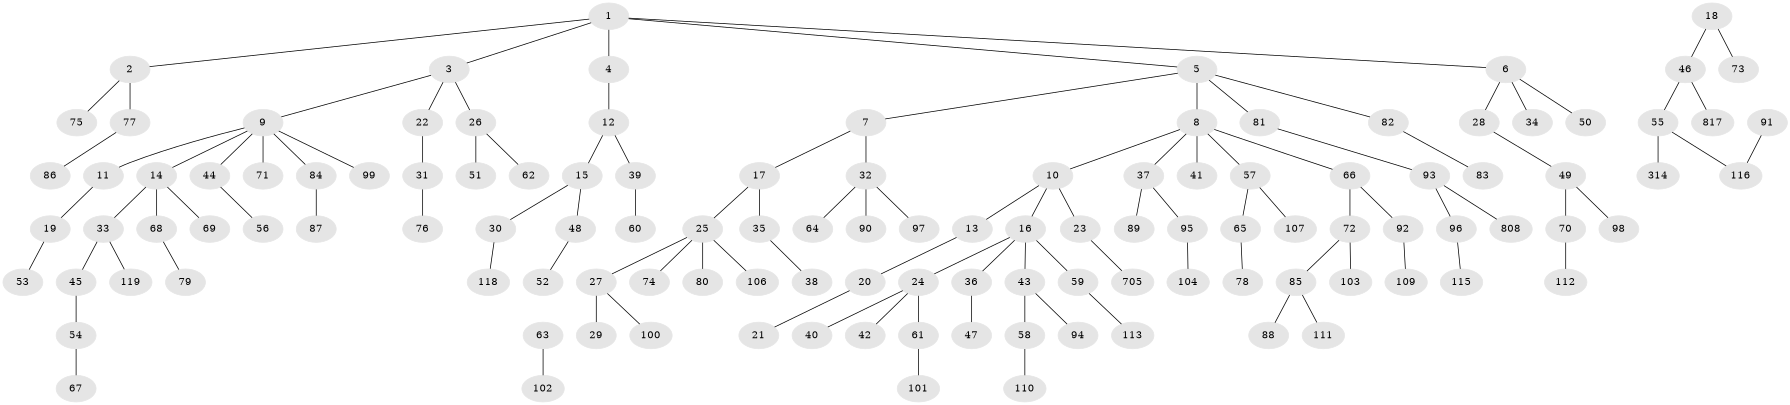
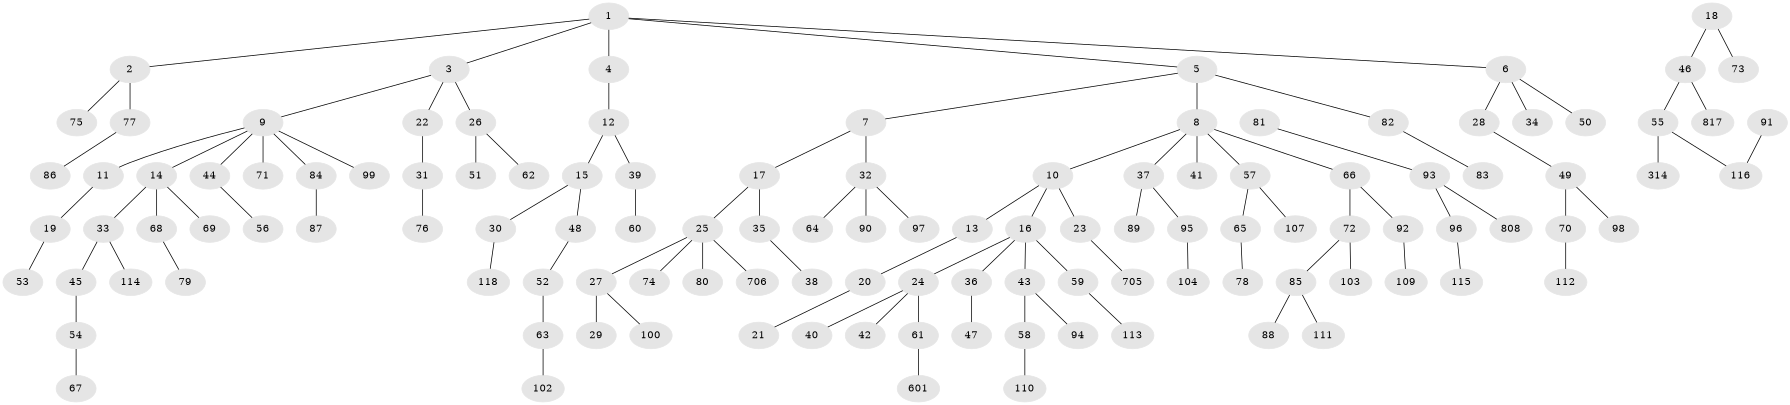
(1228, 96) -> none
(131, 282) -> (131, 282)
(757, 282) -> (757, 282)
none -> (543, 309)
(918, 389) -> (918, 389)
